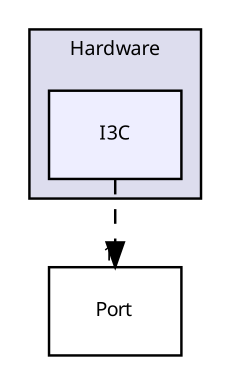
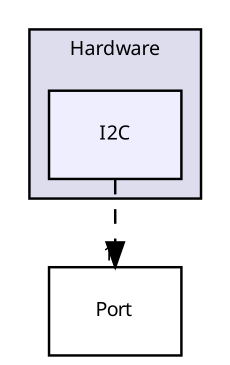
(115, 135) -> (115, 135)
